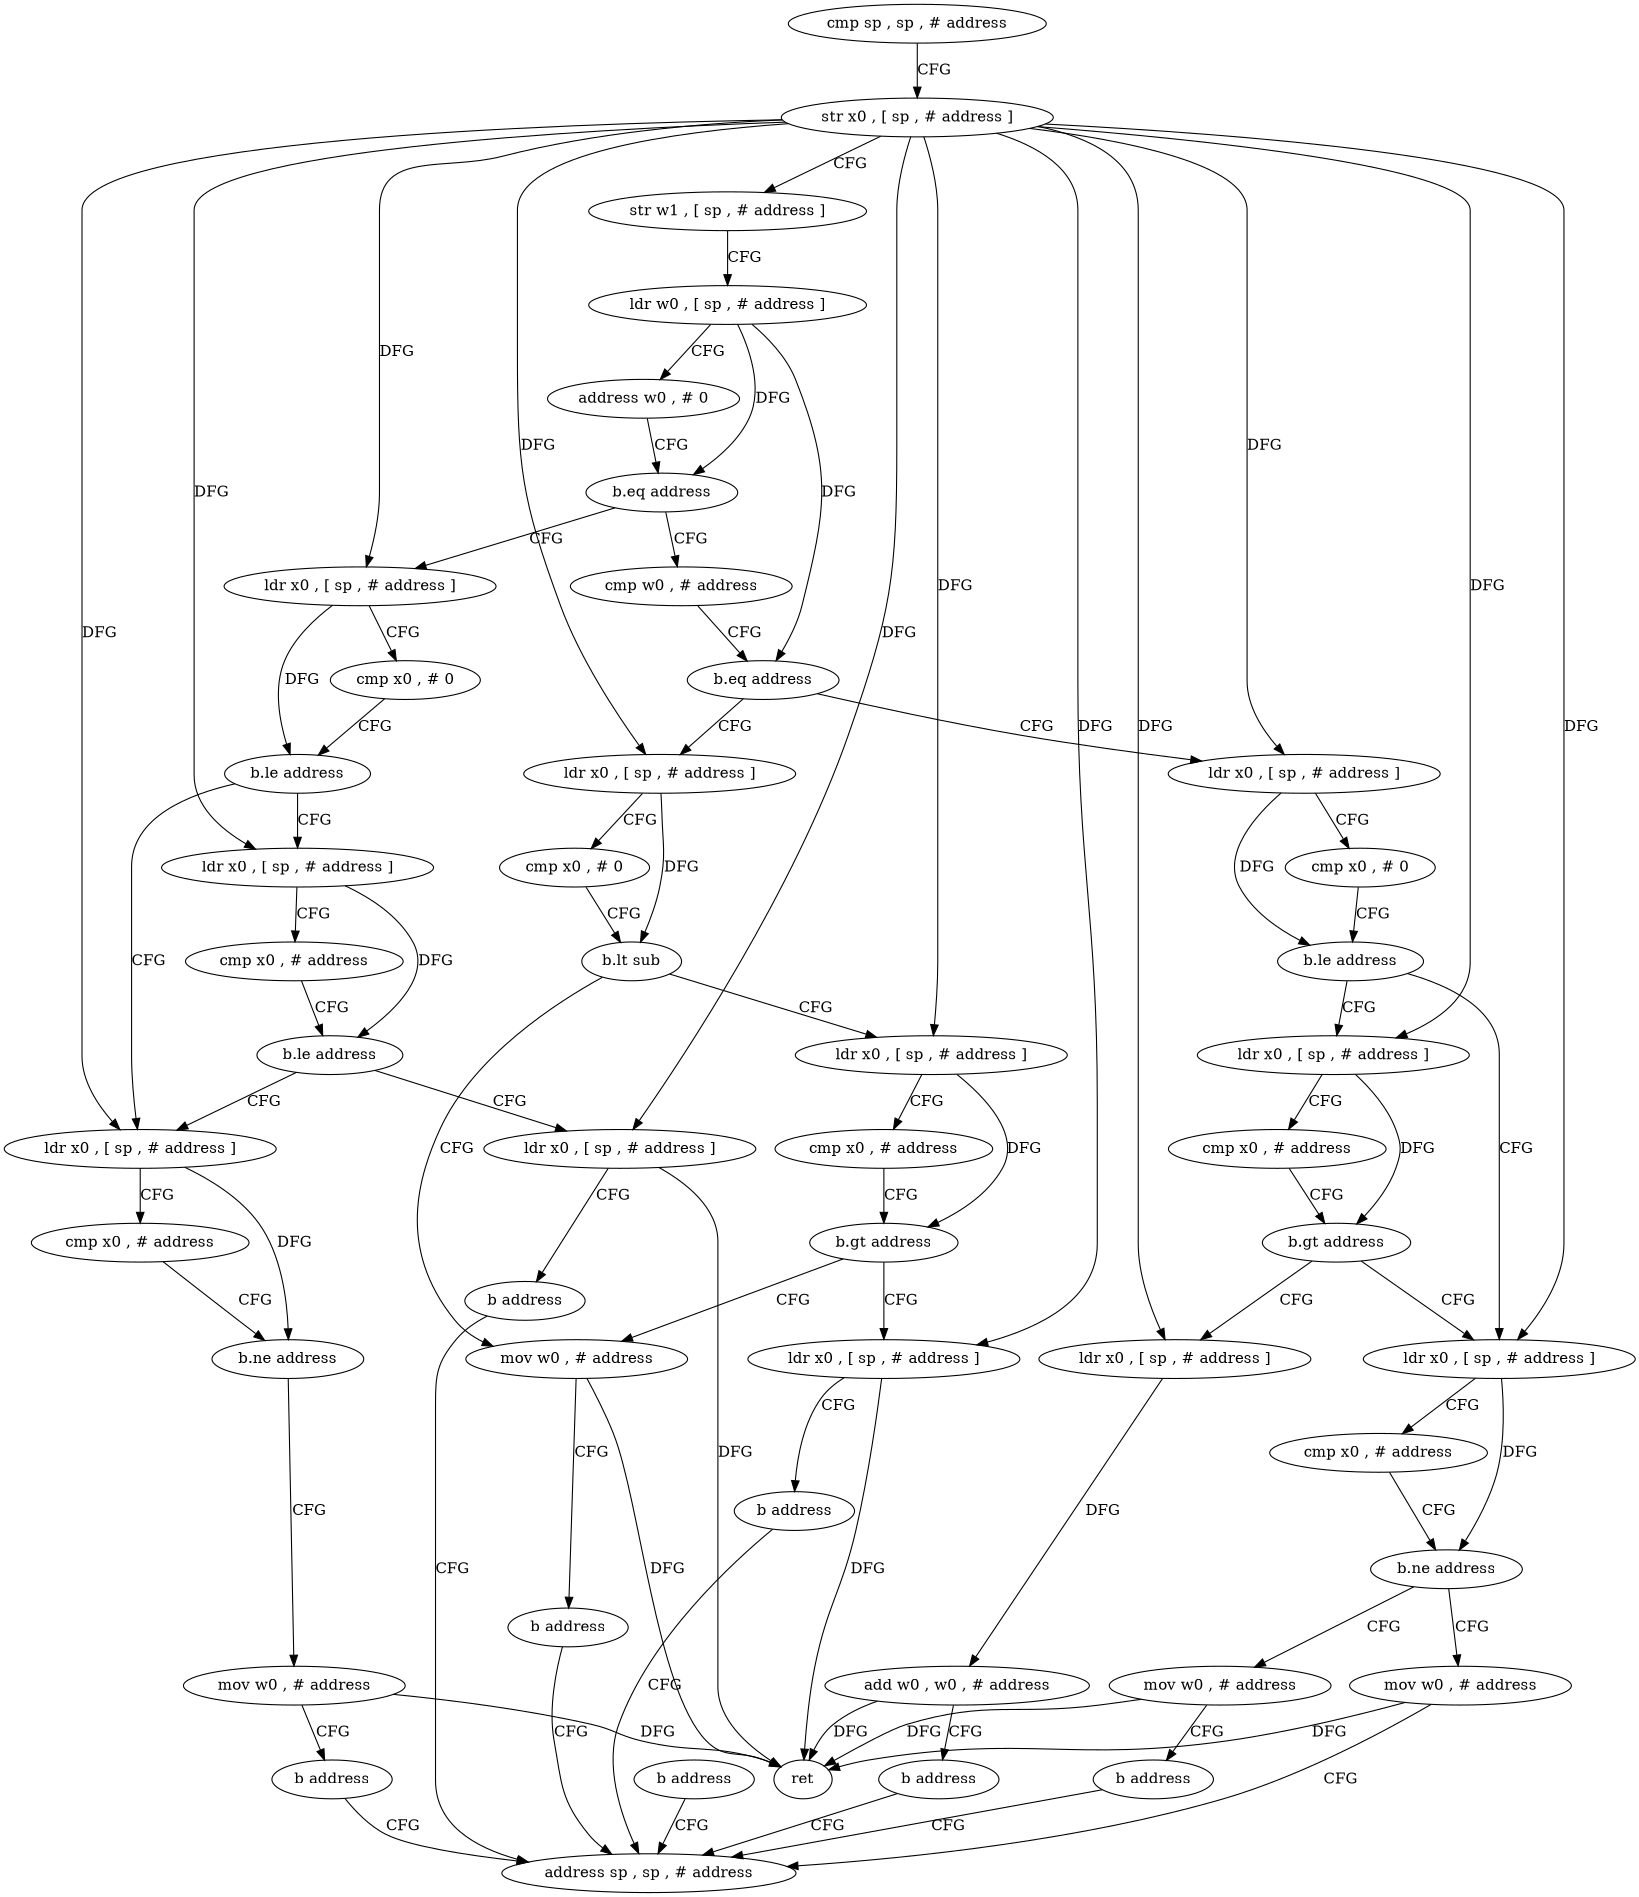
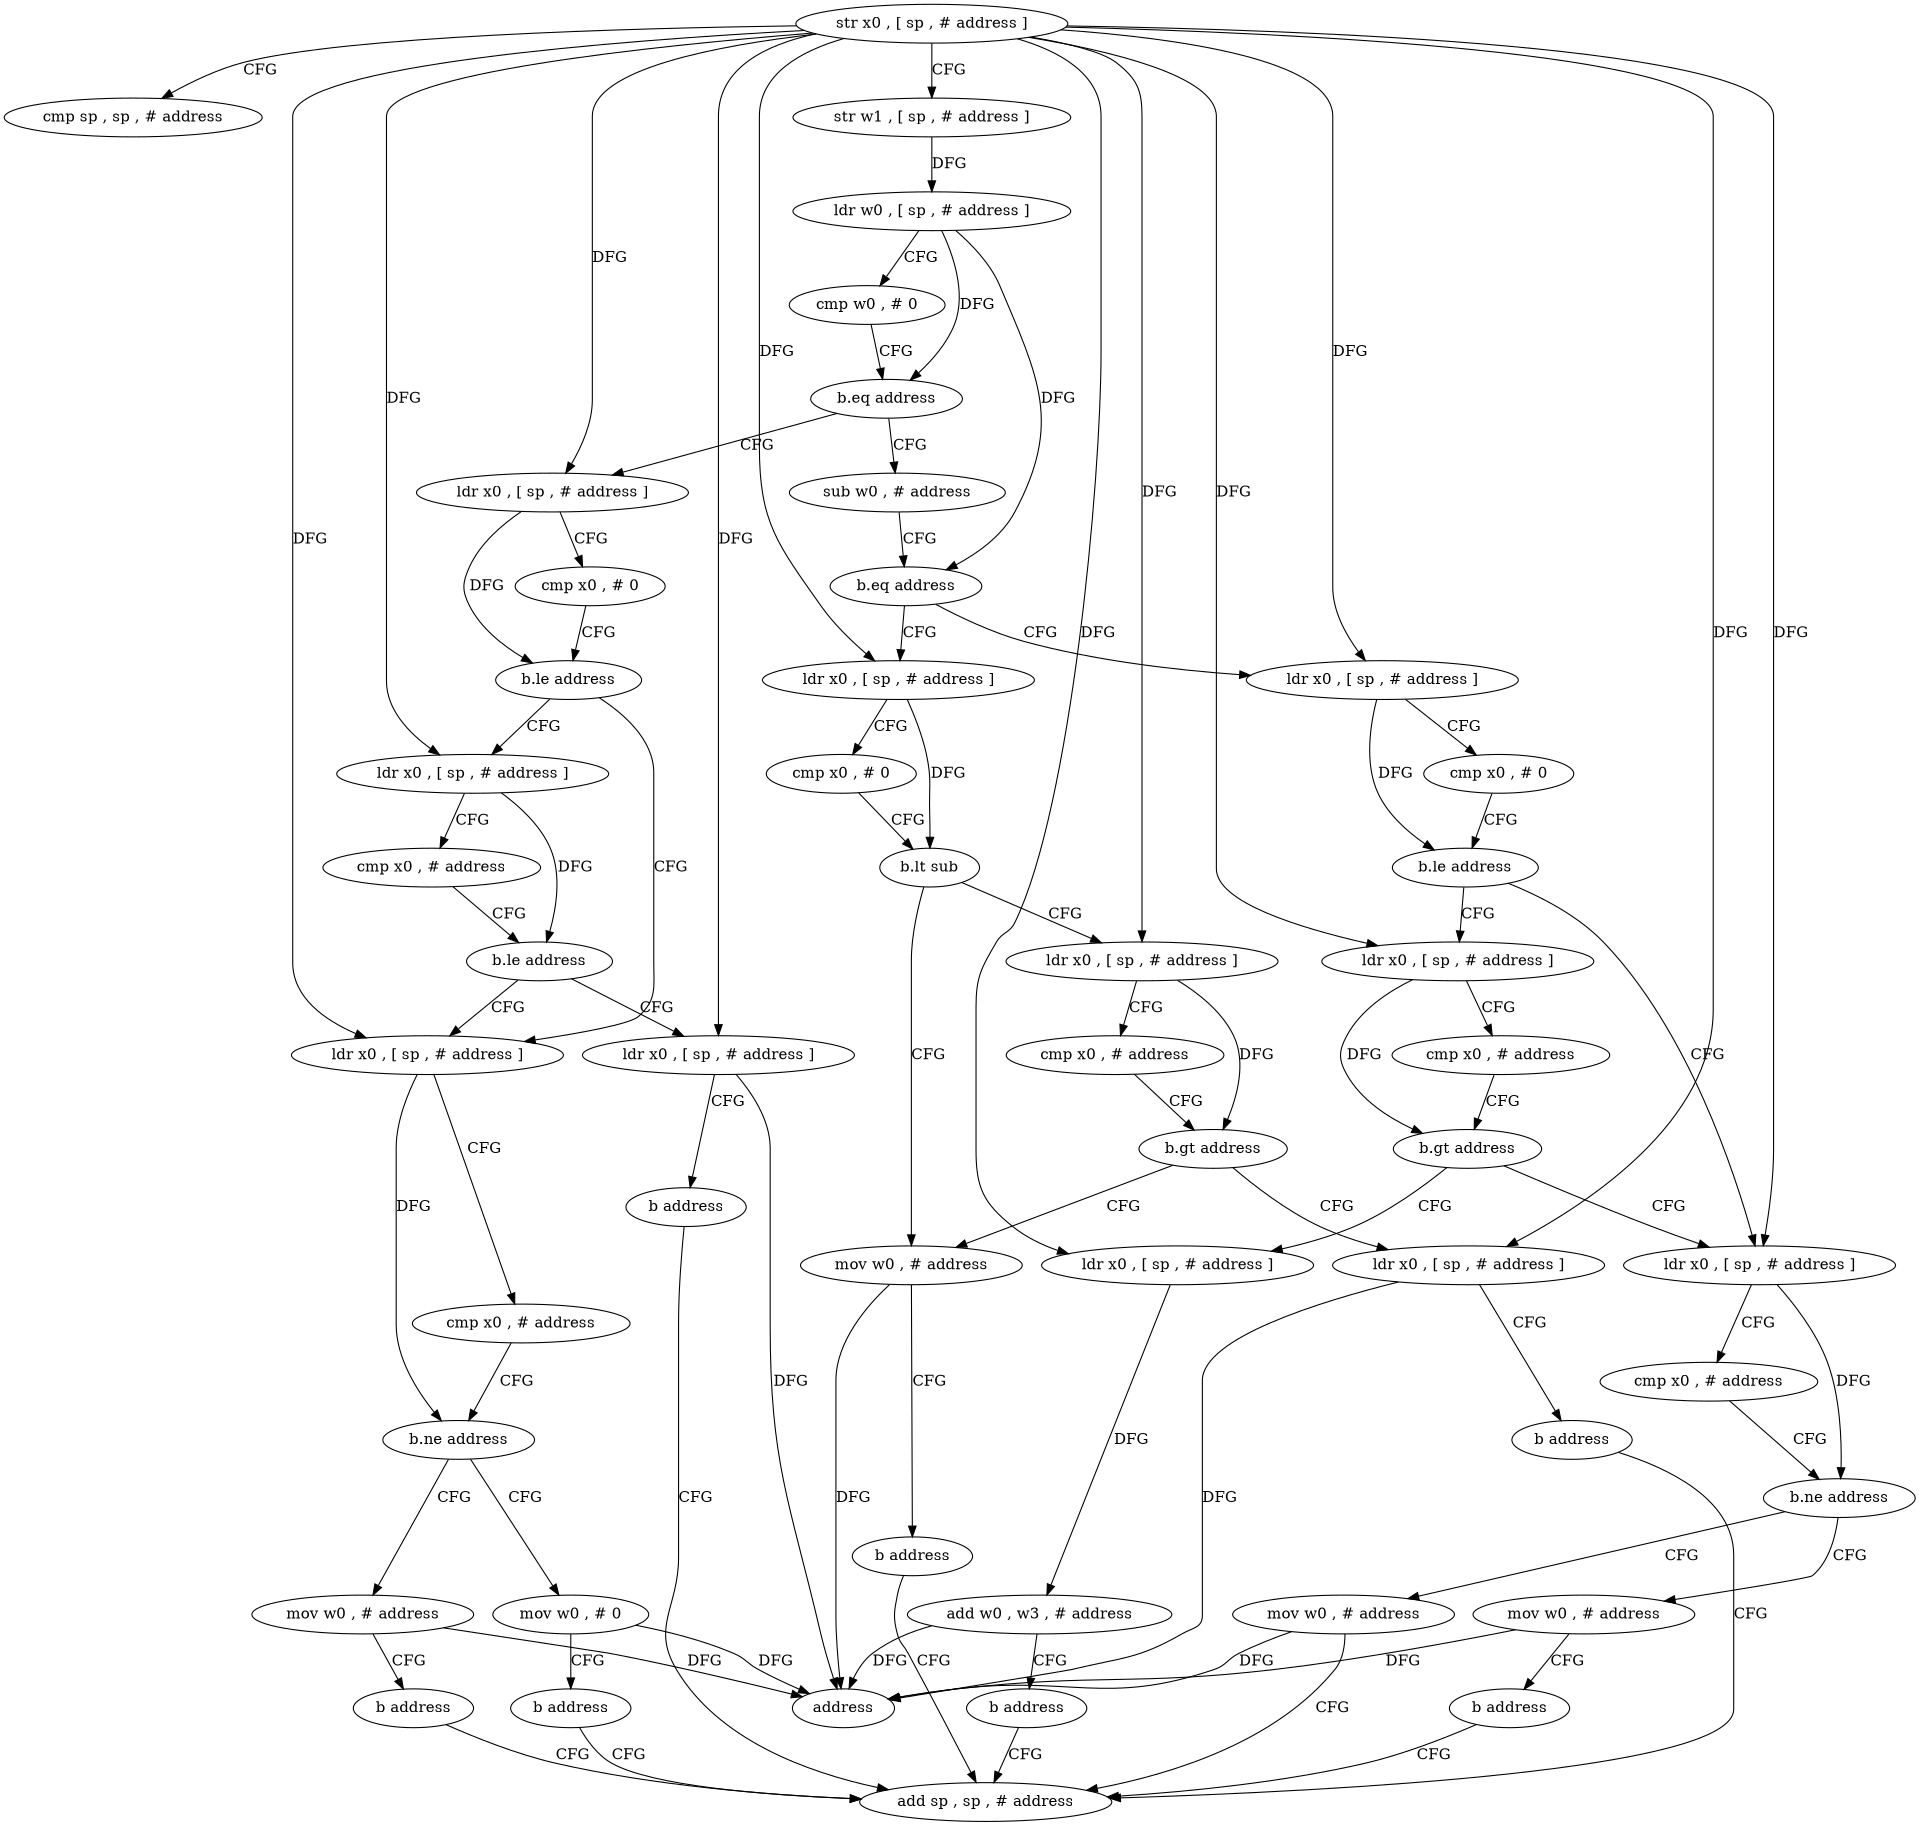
(917, 65) -> (480, 36)
(745, 258) -> (950, 164)
(644, 399) -> (867, 305)
(681, 586) -> (897, 493)
none -> (571, 1615)
(957, 1686) -> (1040, 1615)
(803, 1779) -> (843, 1708)
(649, 1873) -> (986, 1802)
